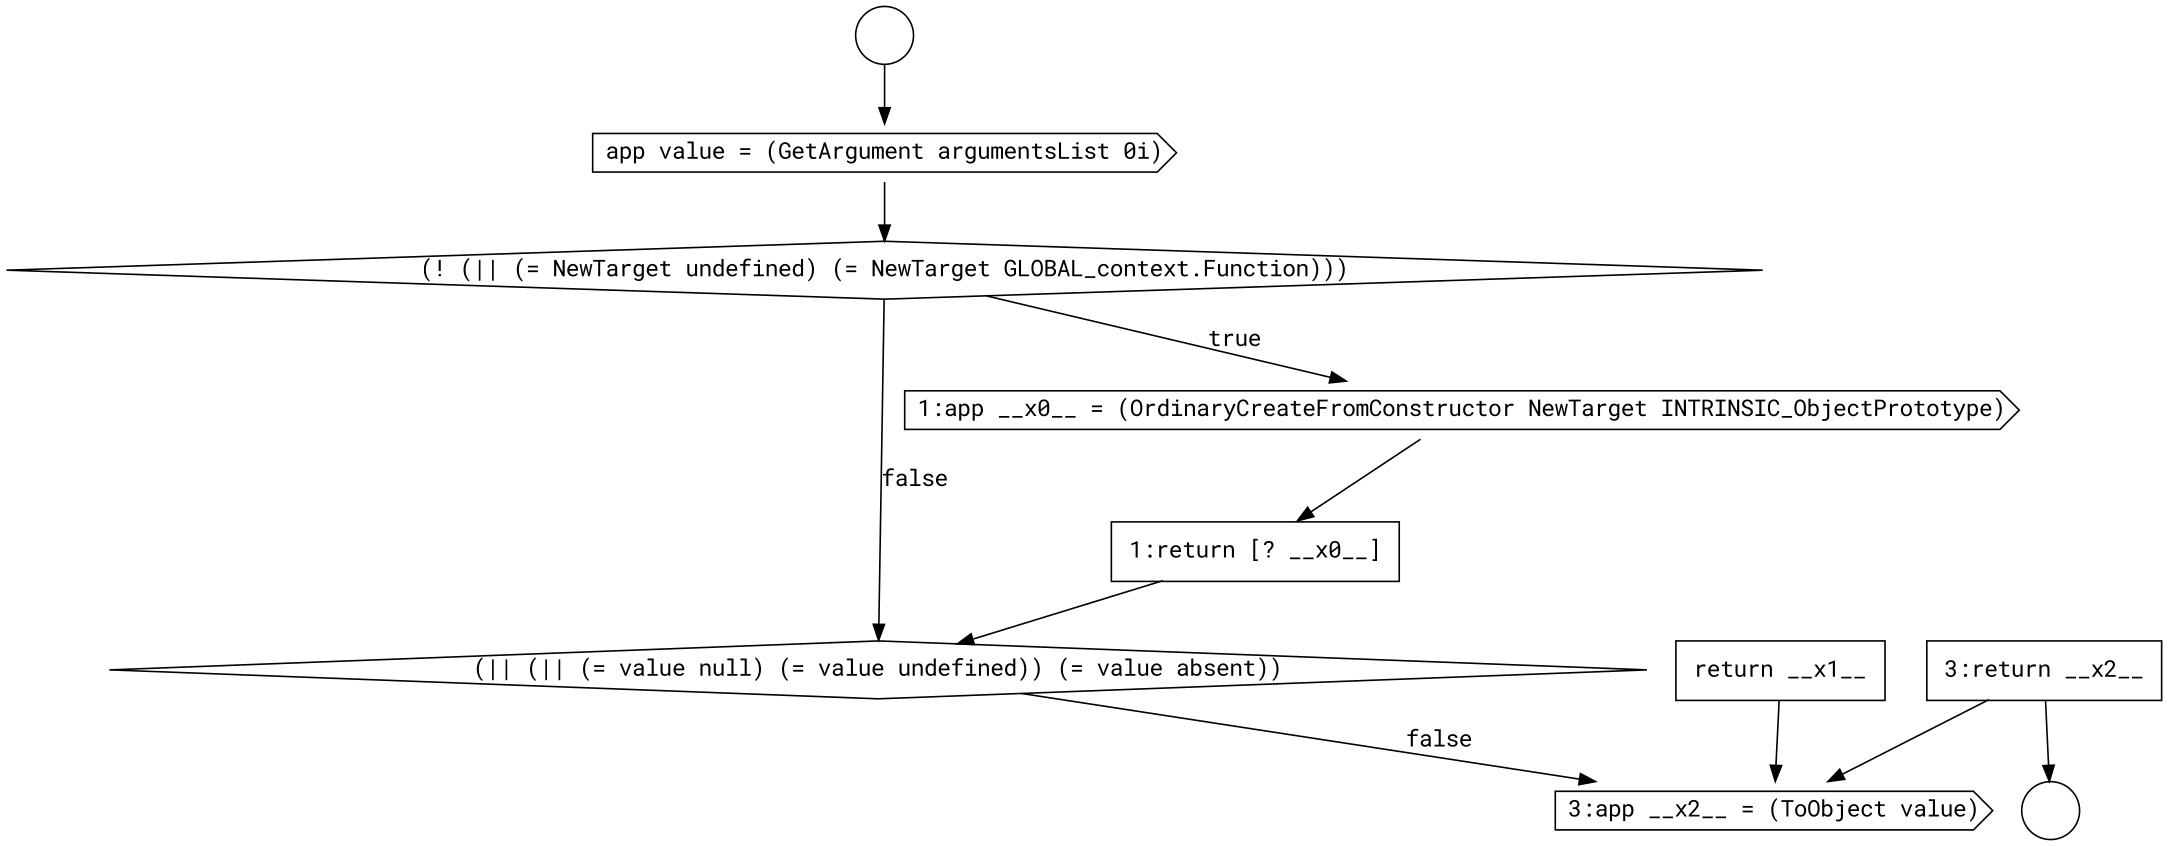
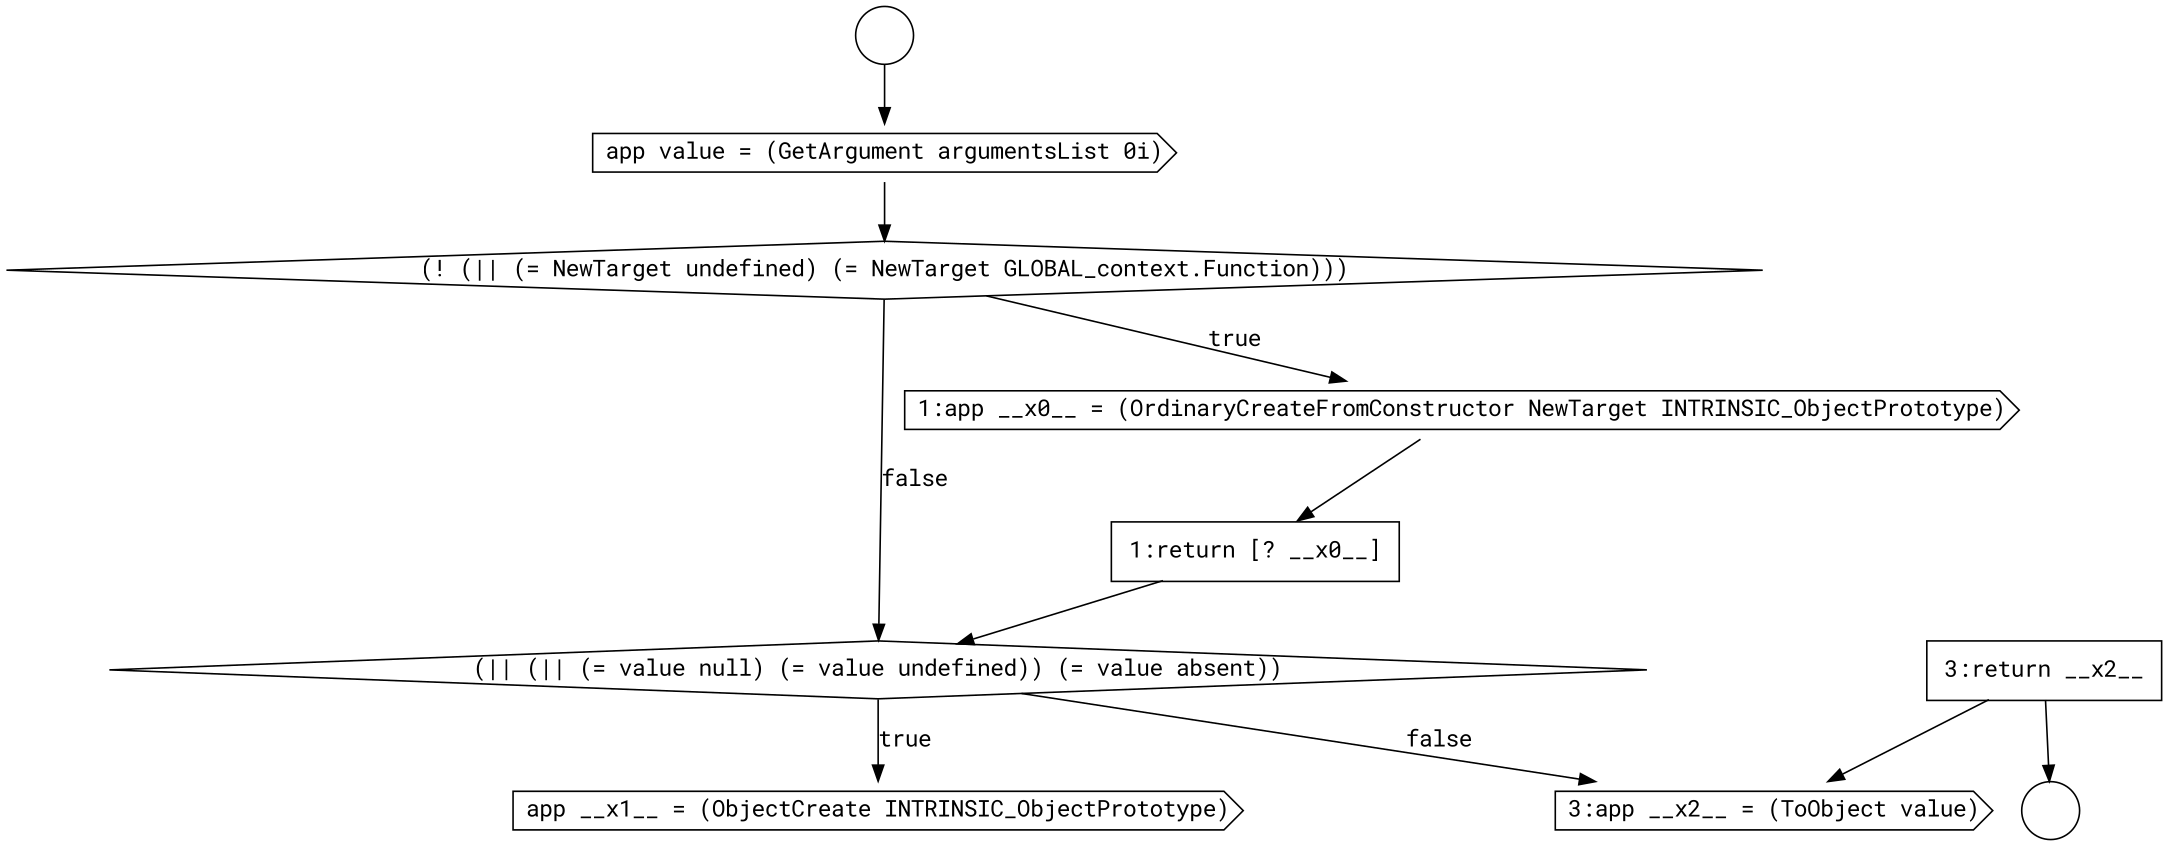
(1780, 670) -> none
none -> (878, 811)
